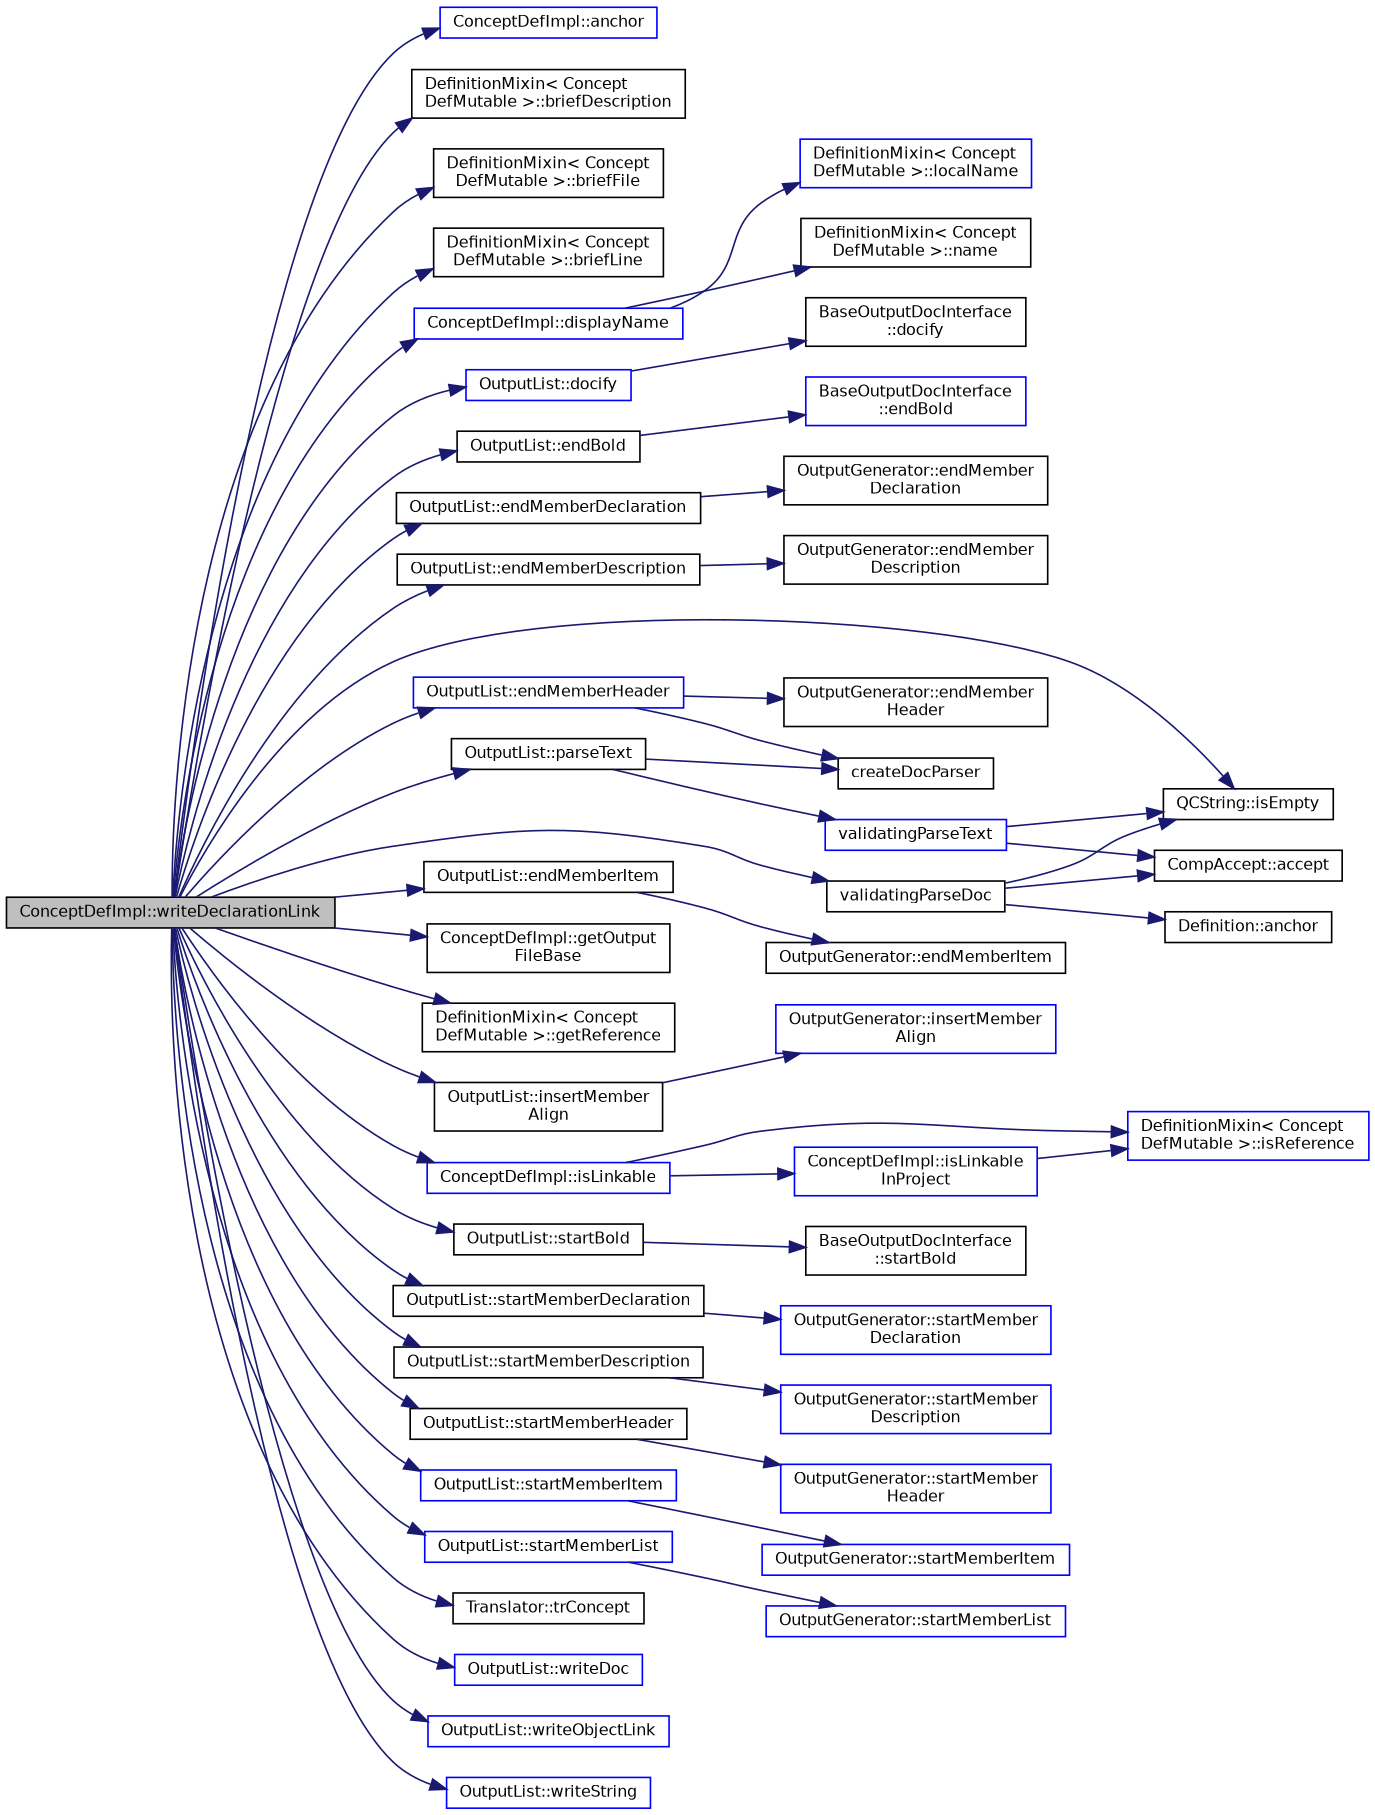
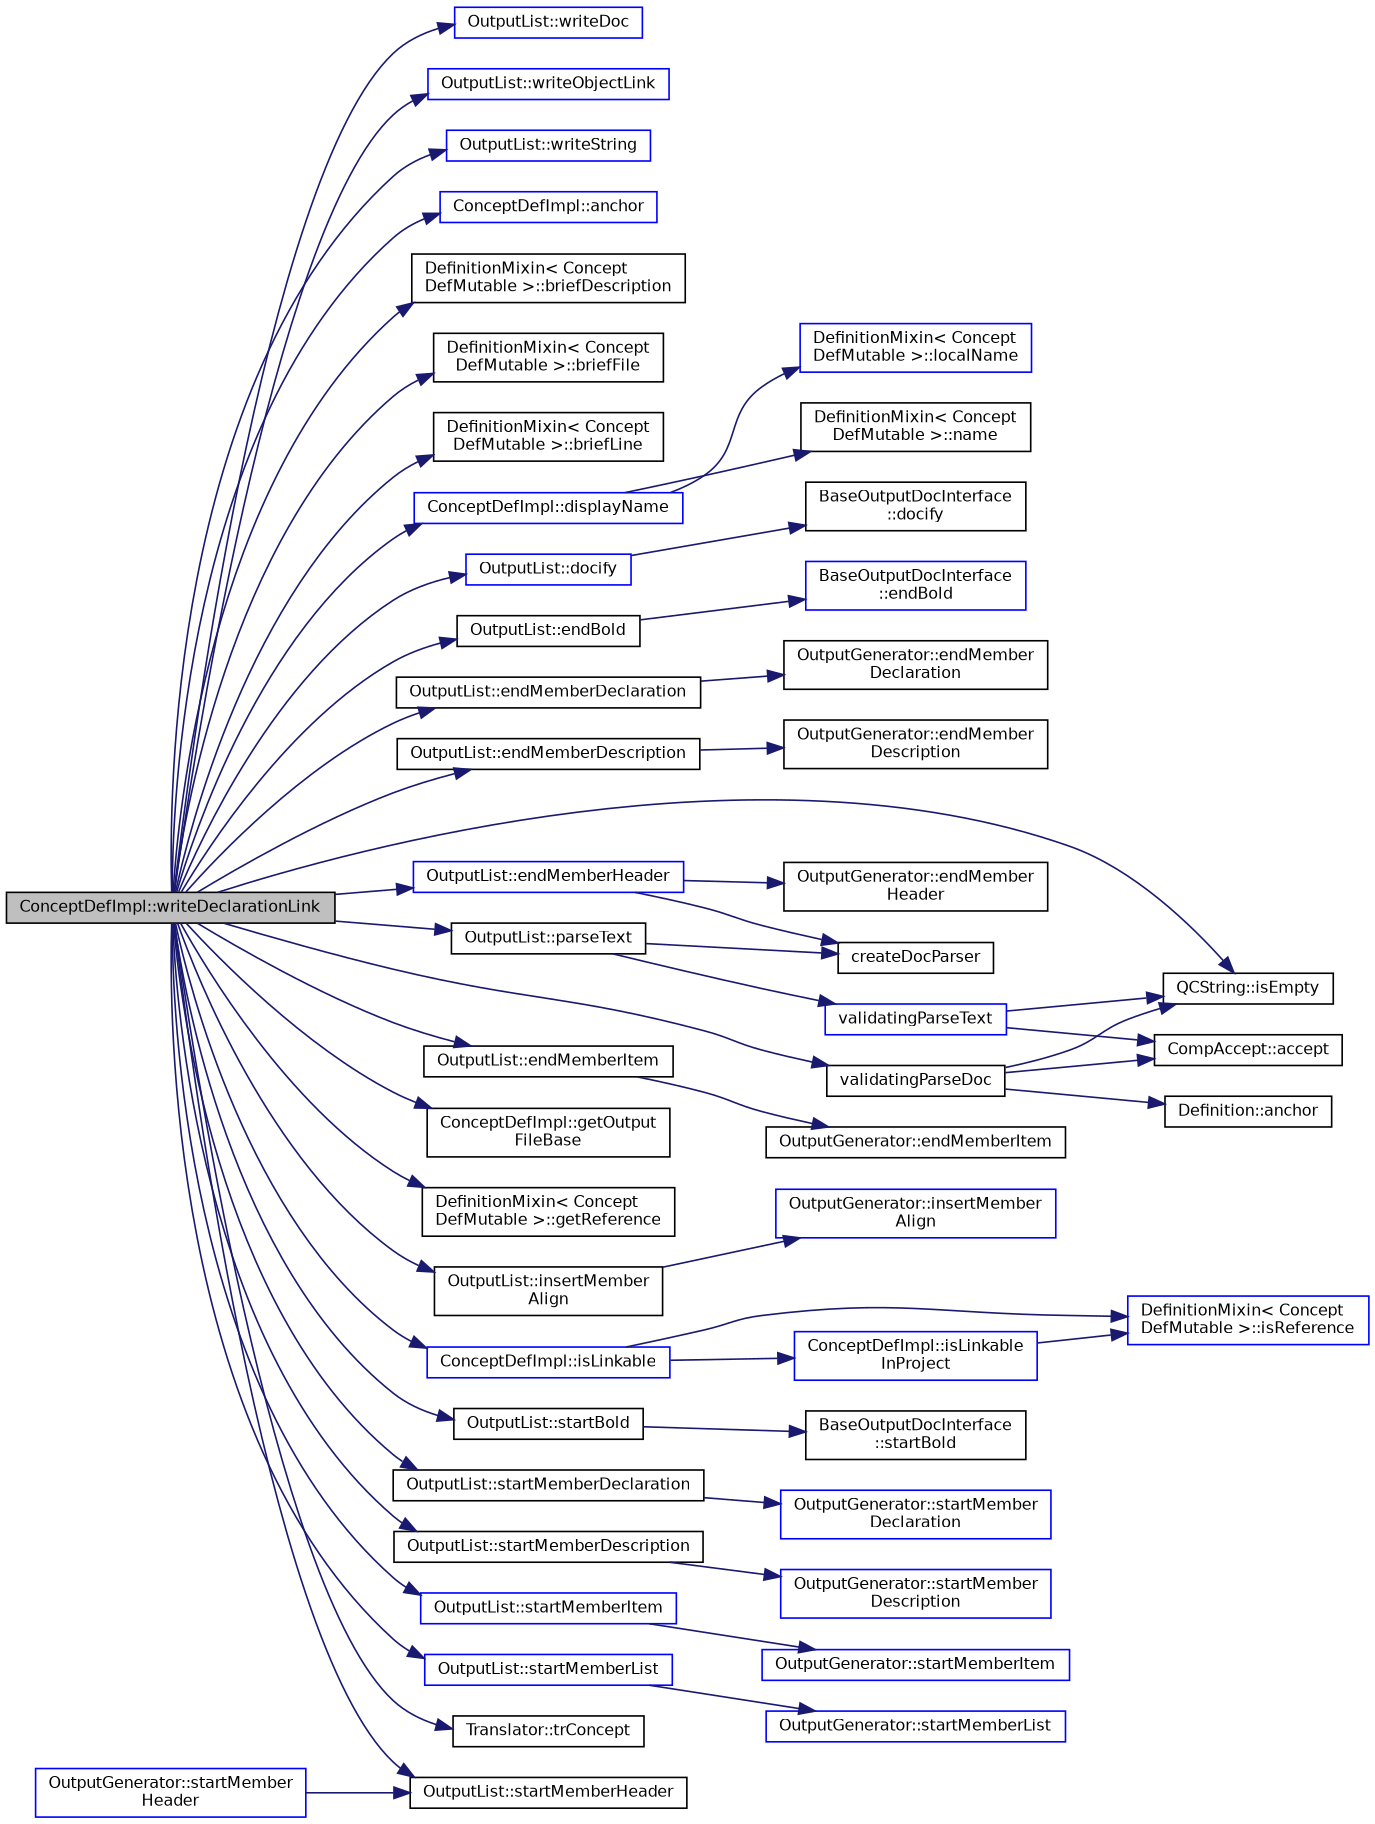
(700, 1451) -> (350, 1793)
